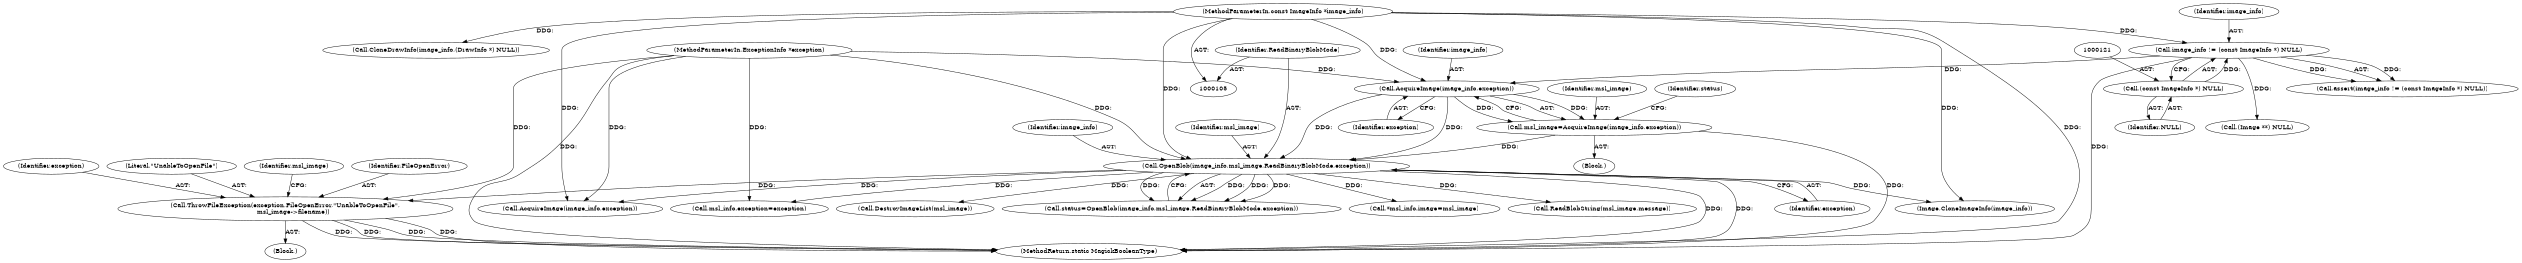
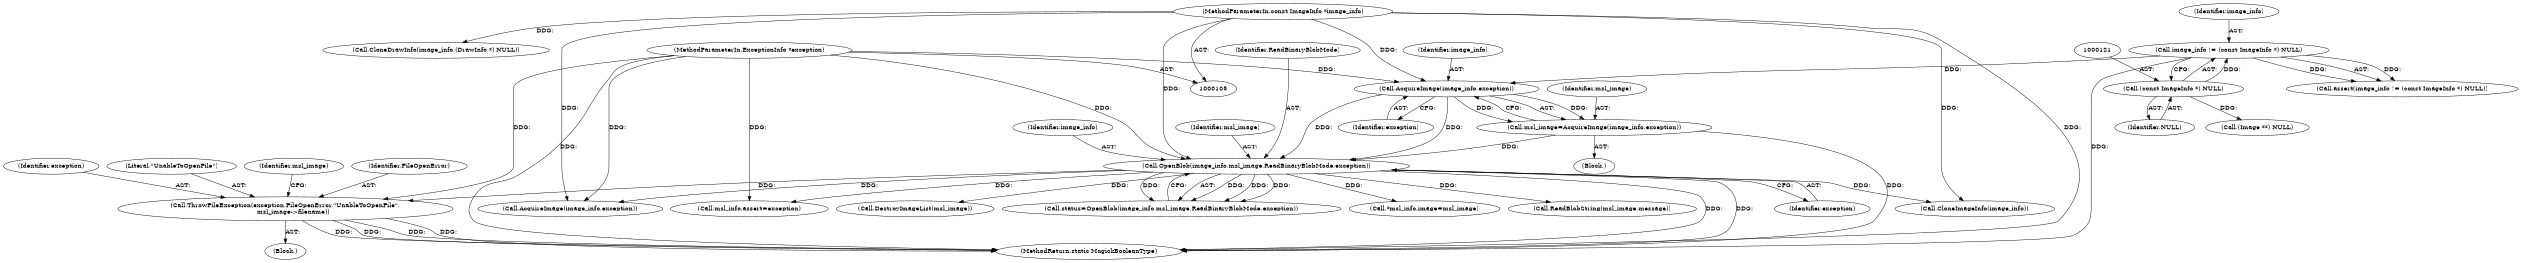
(1788, 18) -> none
(1236, 63) -> (1031, 58)
(2252, 85) -> (2214, 107)
(1695, 89) -> none
(749, 209) -> (749, 209)
(1975, 209) -> (1975, 209)
